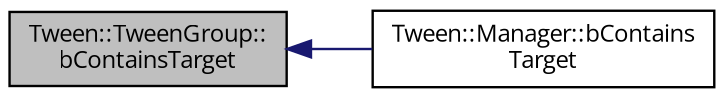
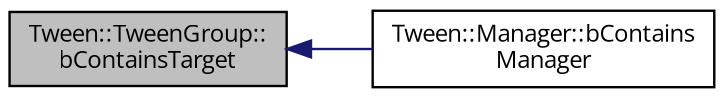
(543, 49) -> (543, 49)
